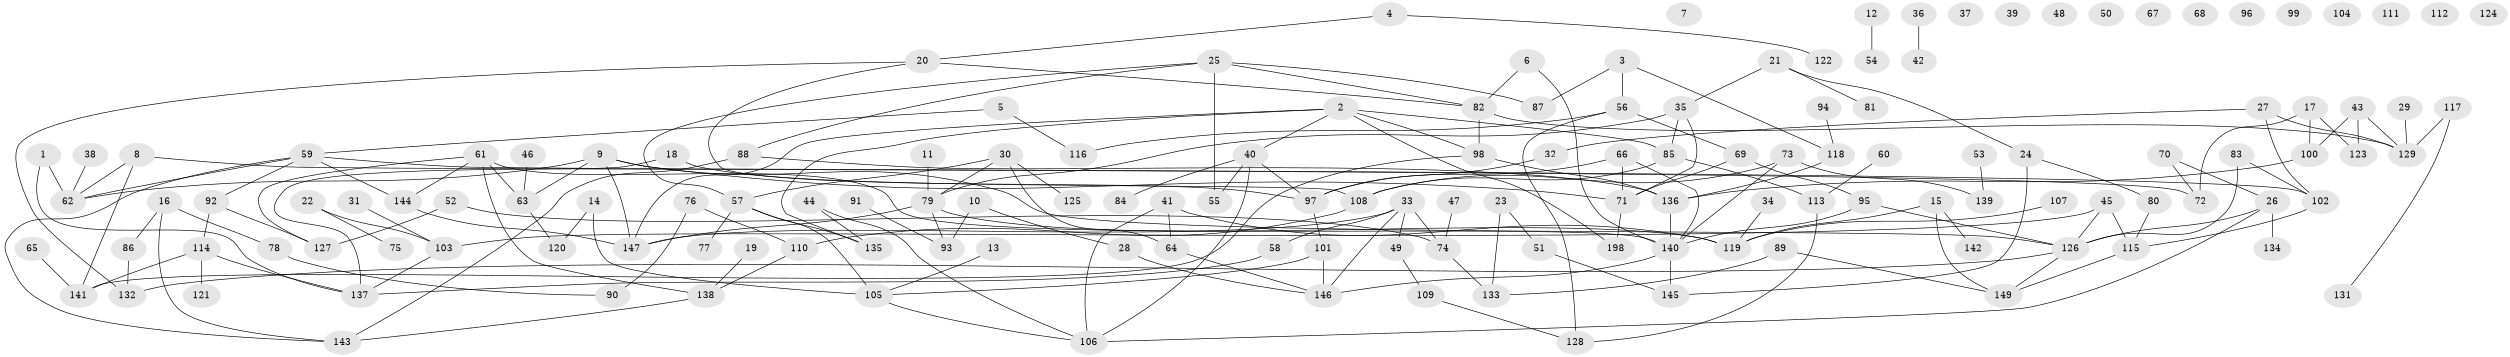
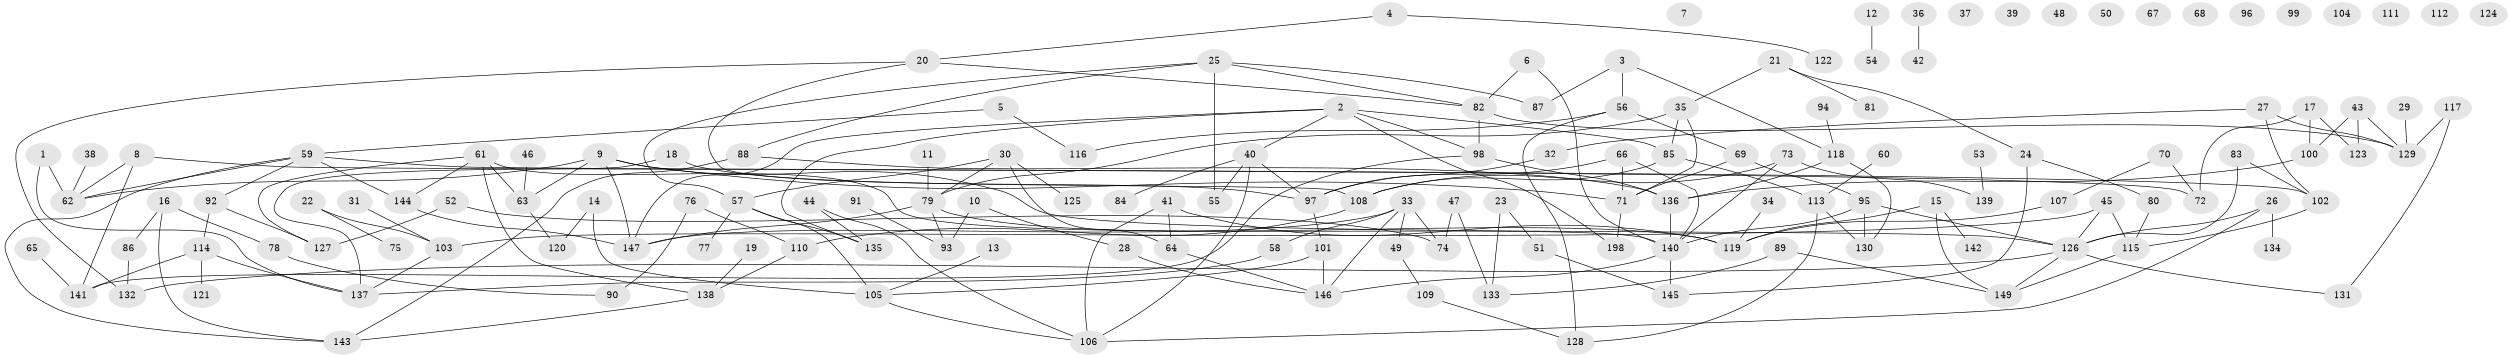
(2219, 178) -> (2118, 176)
none -> (1865, 249)
(1462, 267) -> (1473, 249)
none -> (2205, 279)
